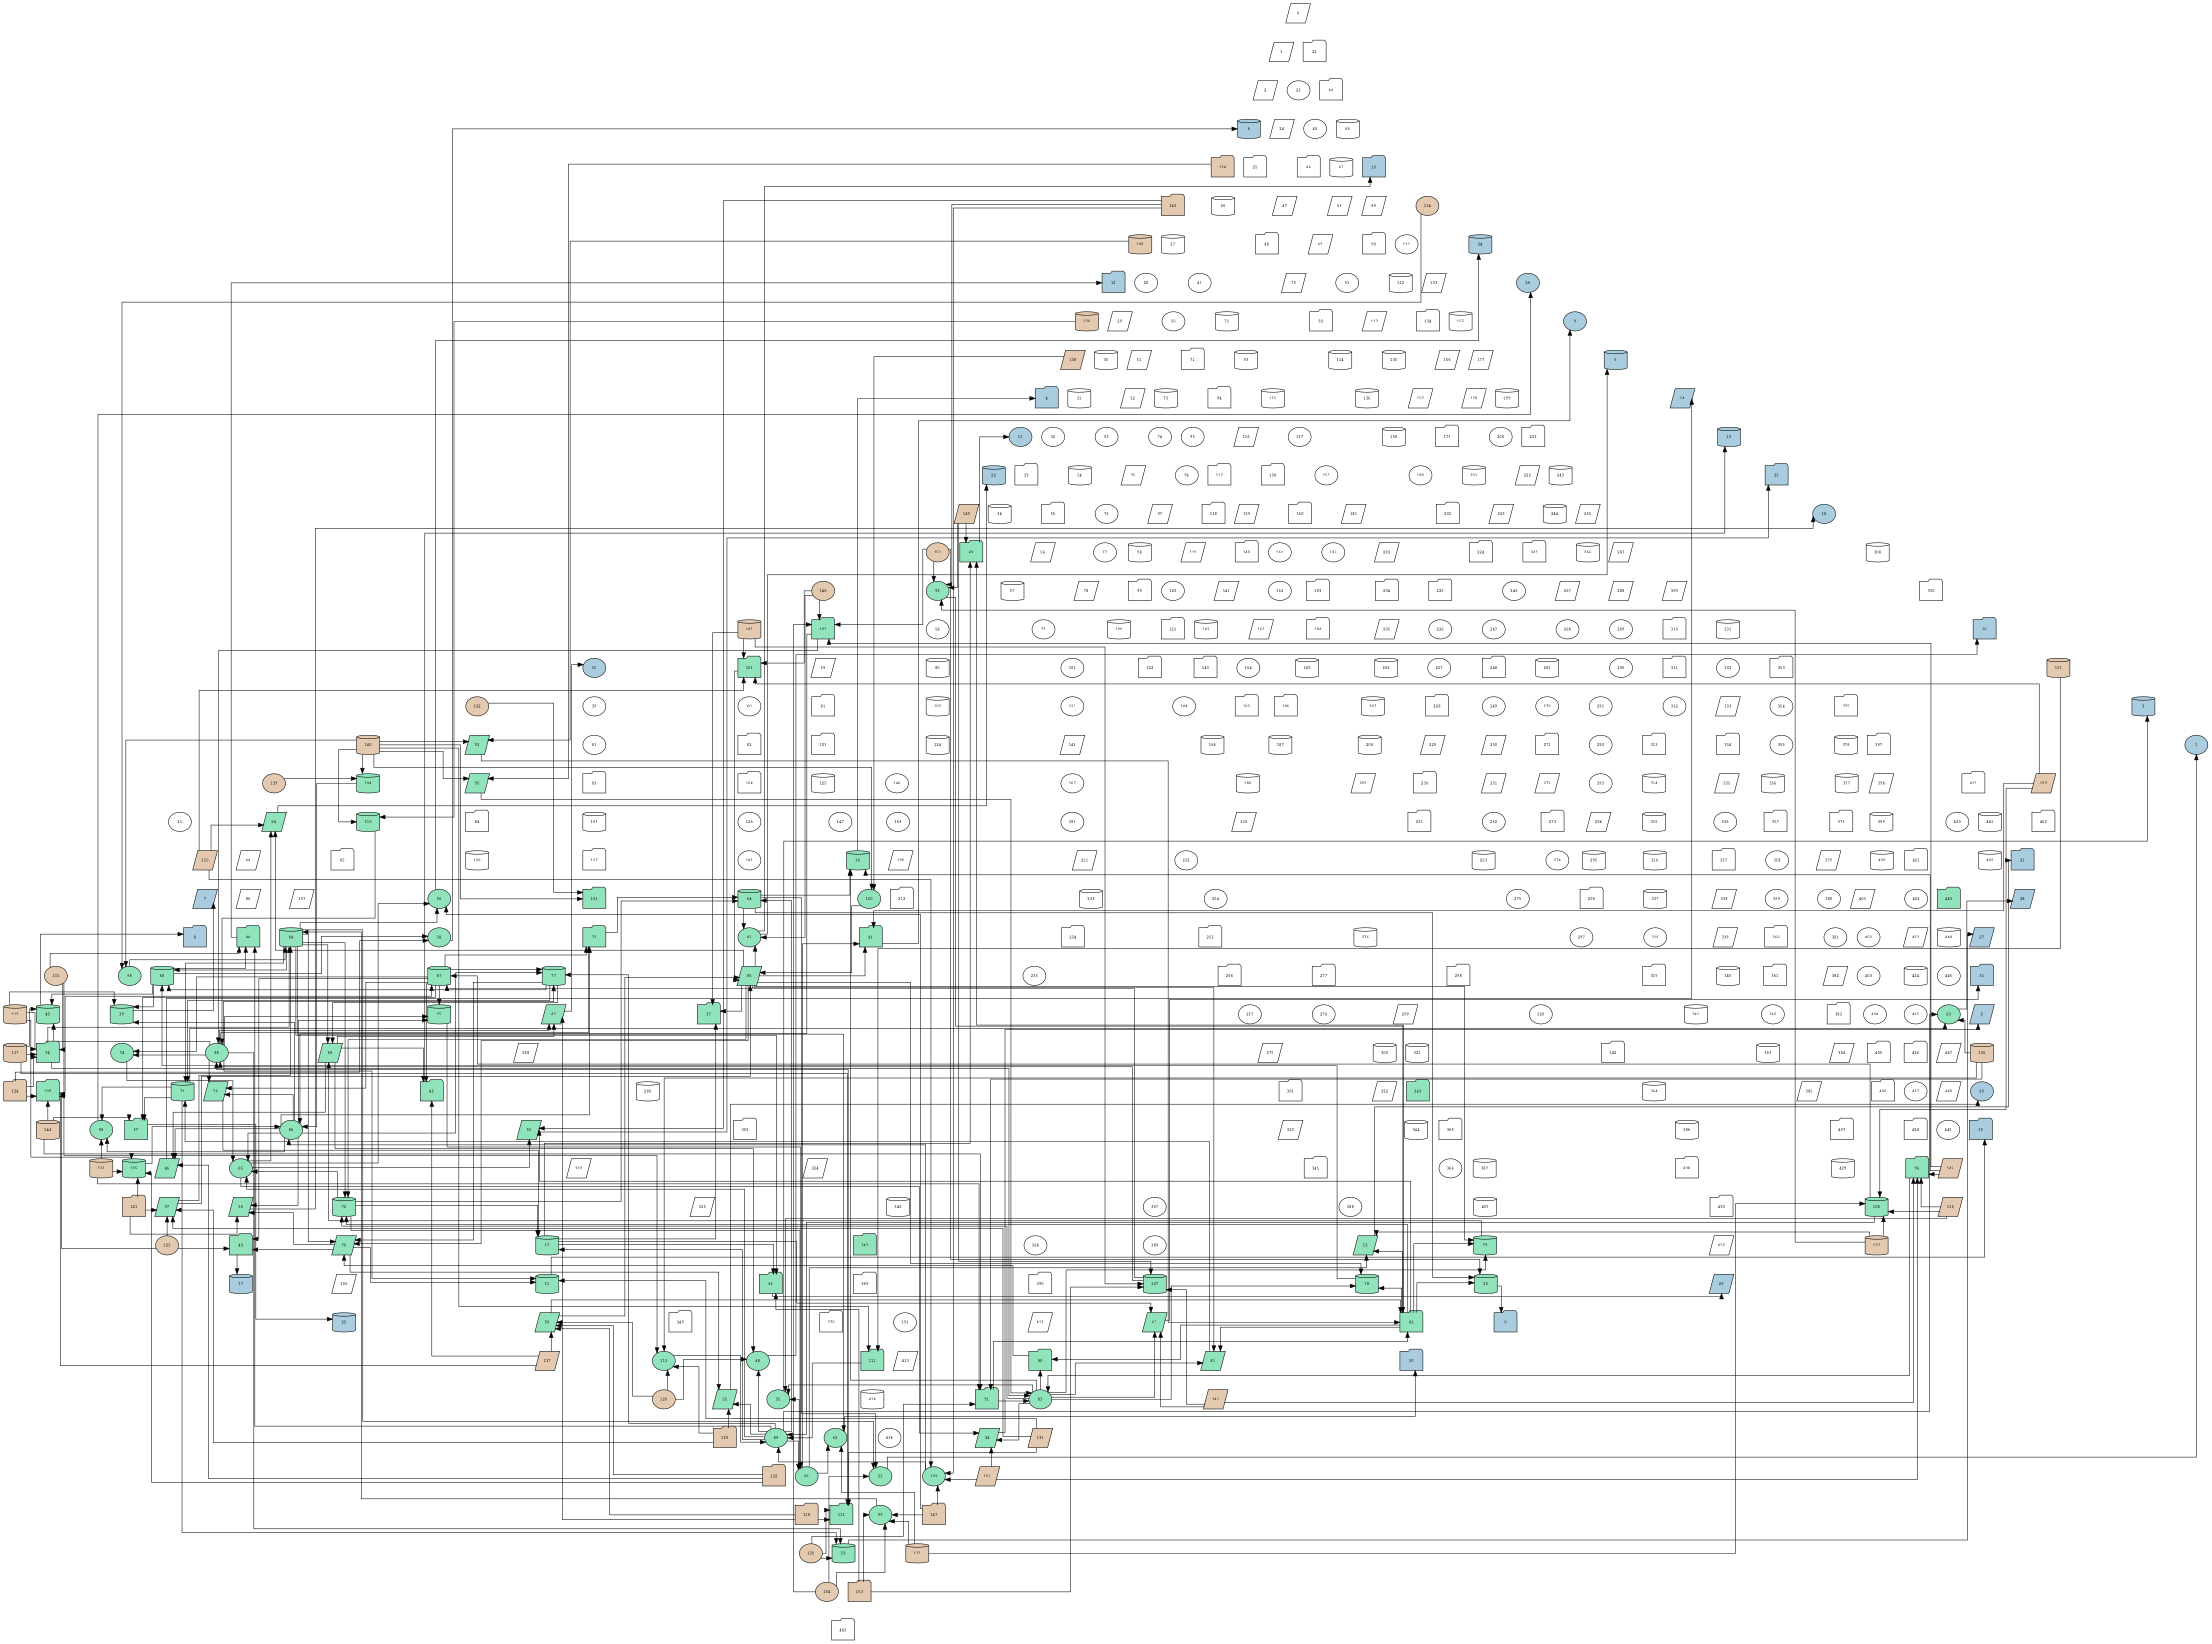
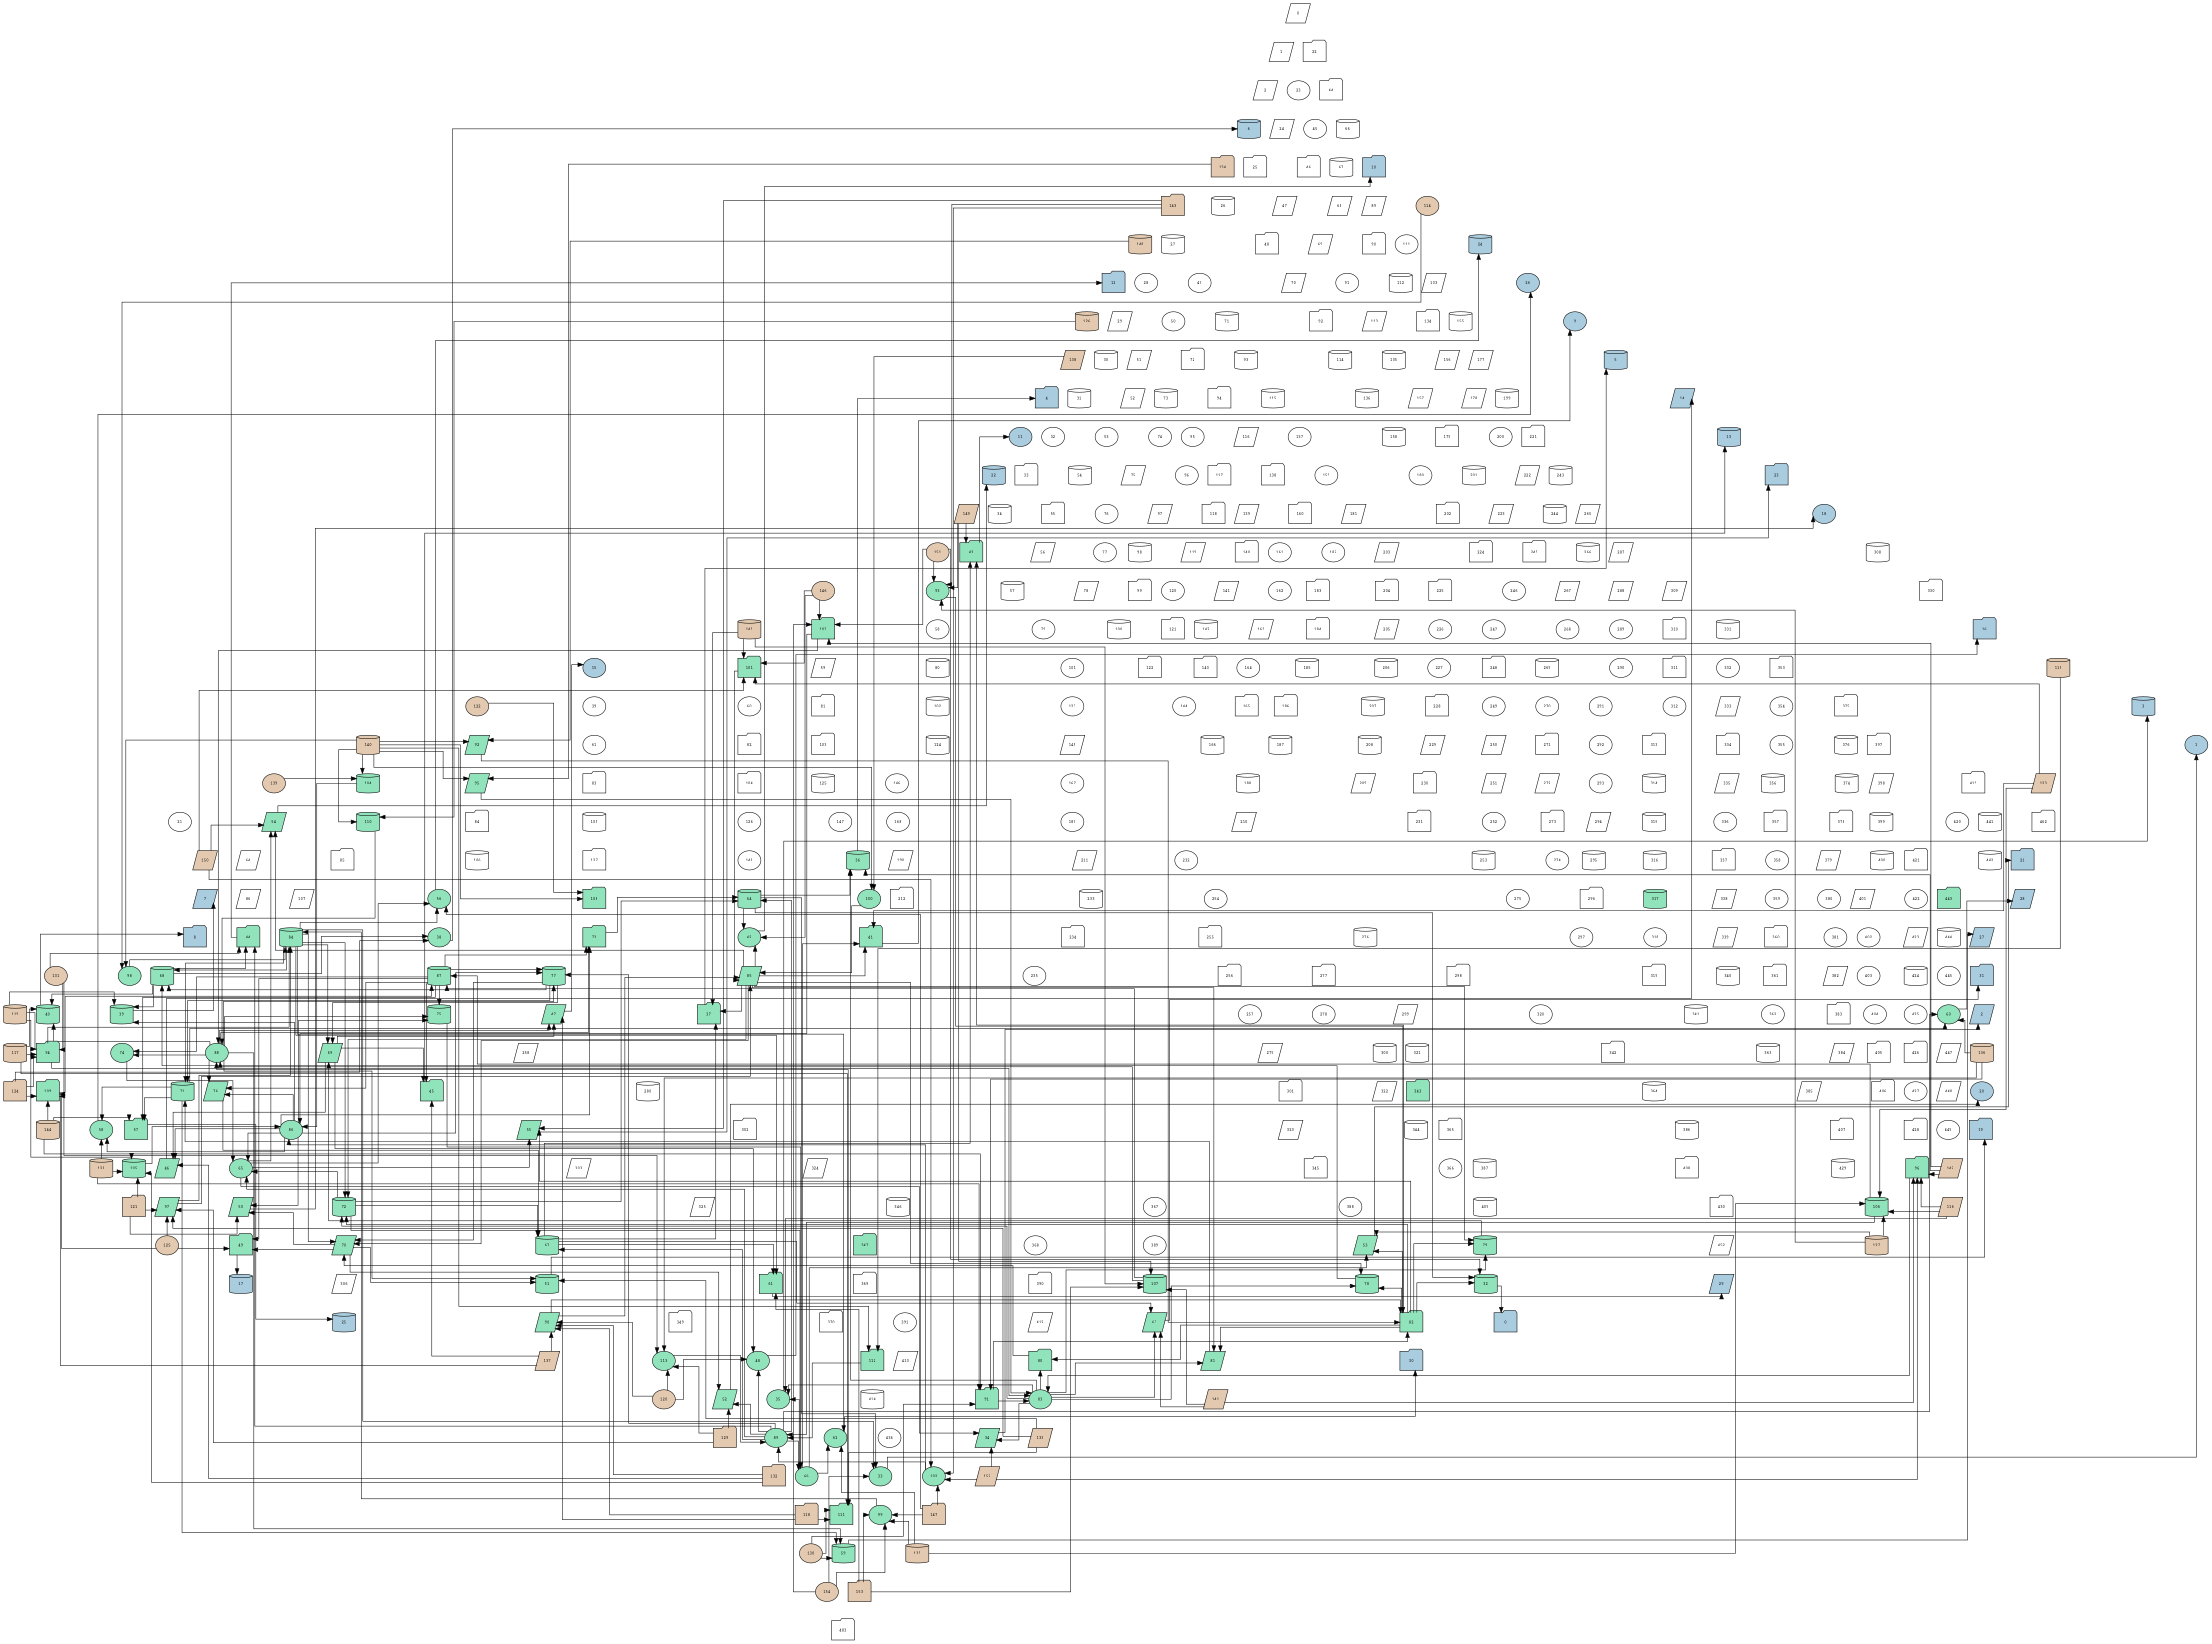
(1104, 575) -> (1034, 568)
(1847, 783) -> (1847, 783)
(1655, 899) -> (1655, 899)
